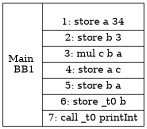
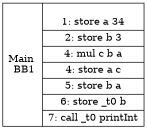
(93, 54) -> (93, 54)
